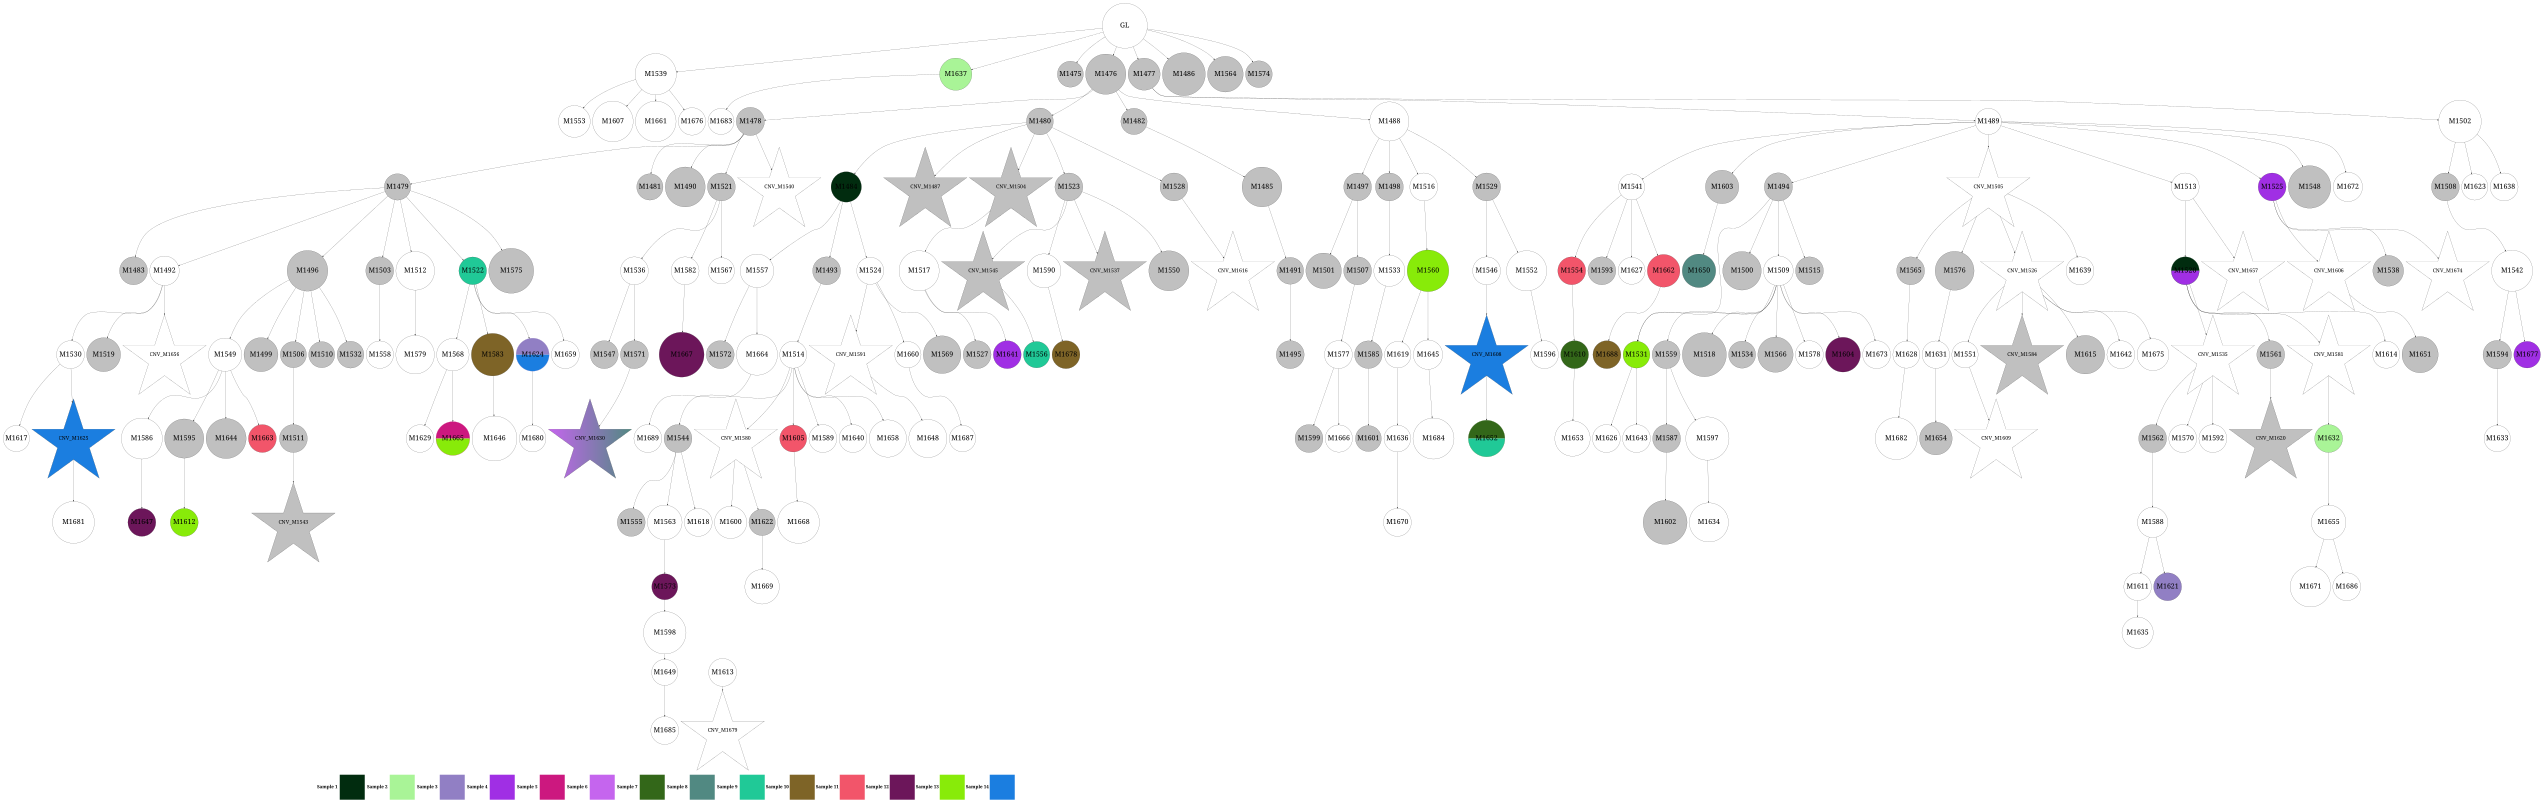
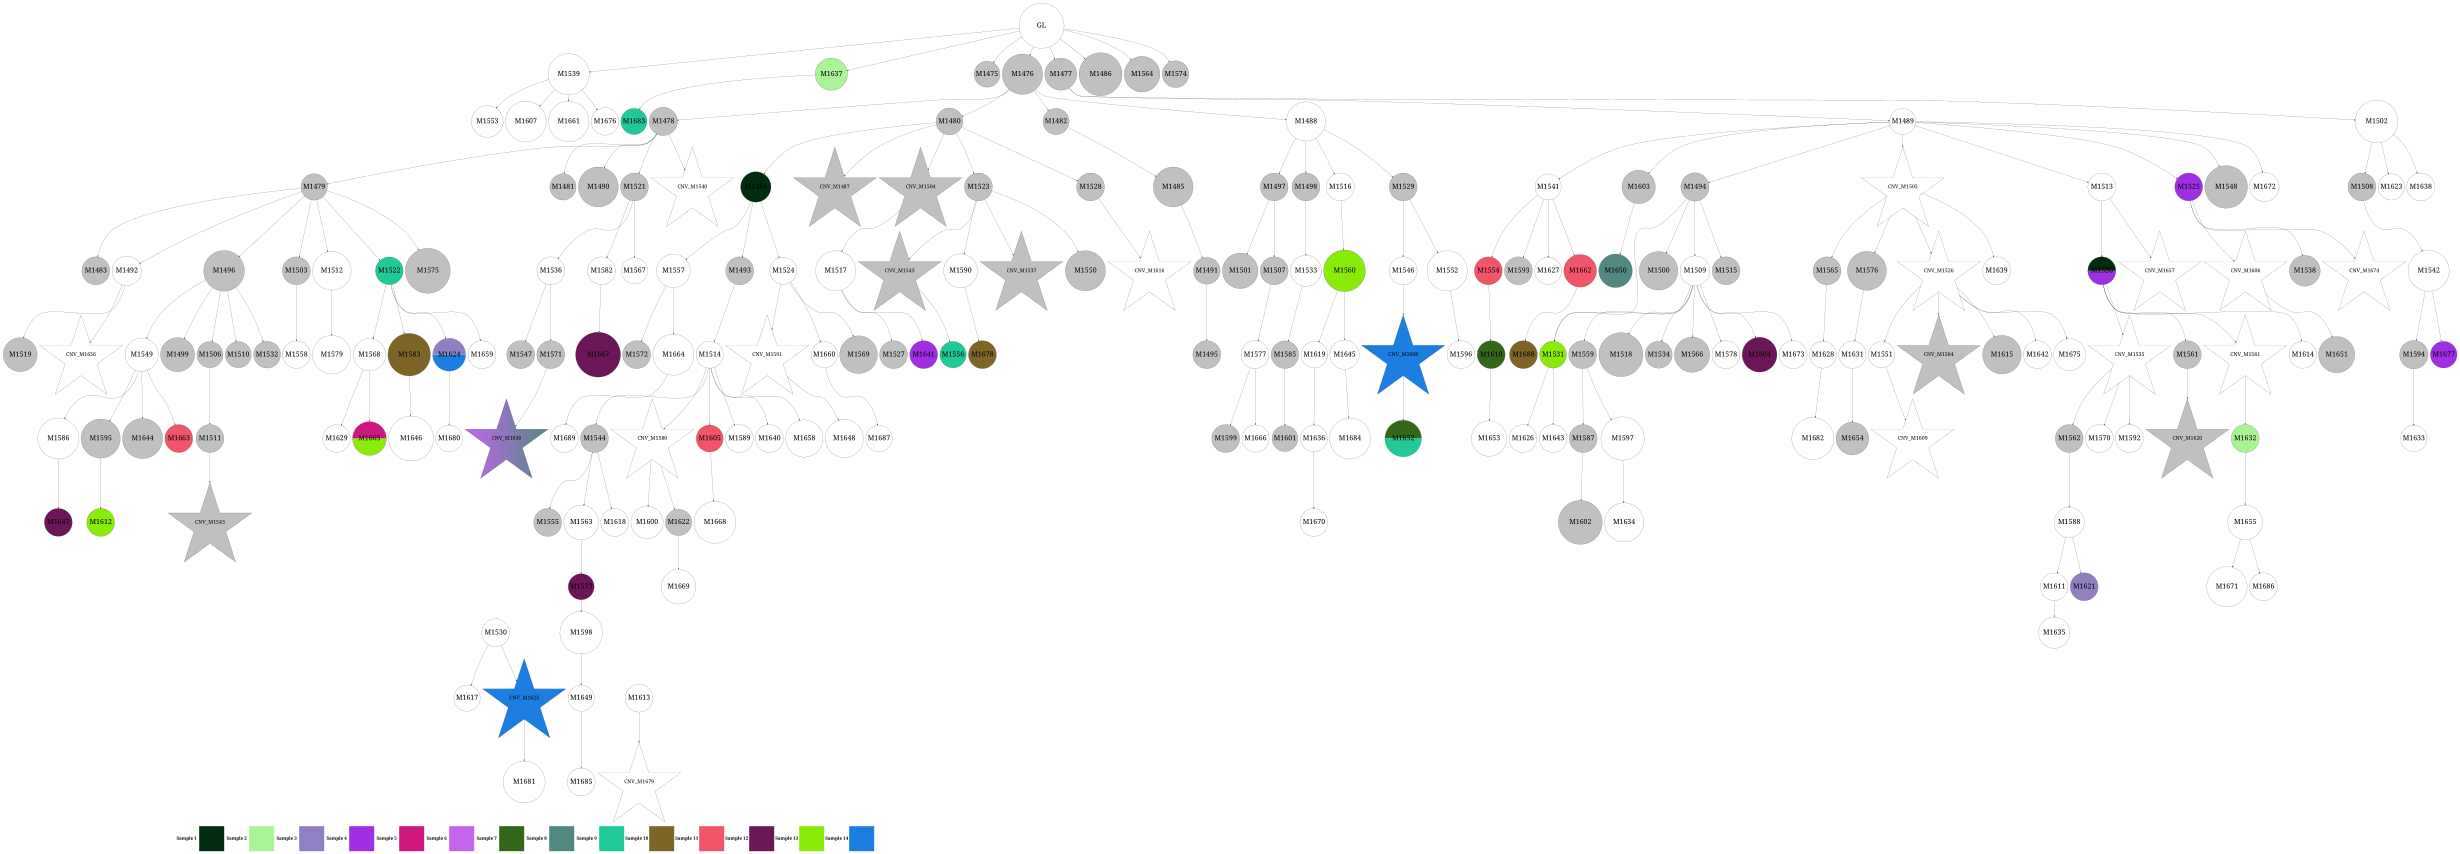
(721, 121) -> (634, 121)
(117, 313) -> none
